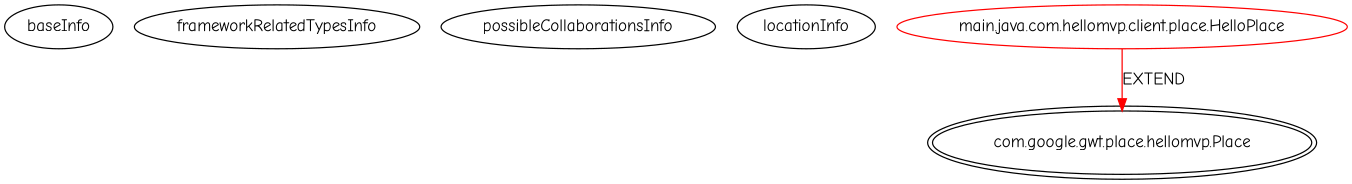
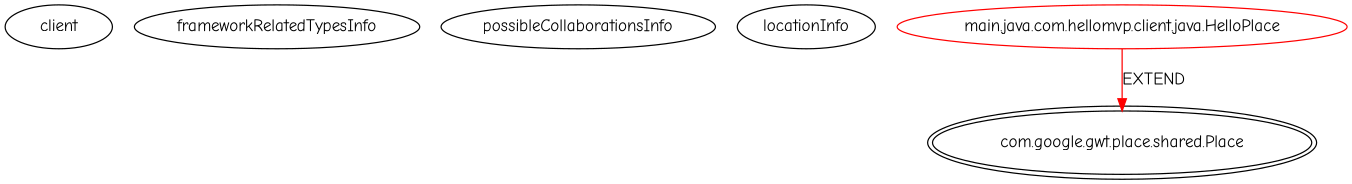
(59, 27) -> (59, 27)
(1122, 27) -> (1122, 27)
(1122, 143) -> (1122, 143)
